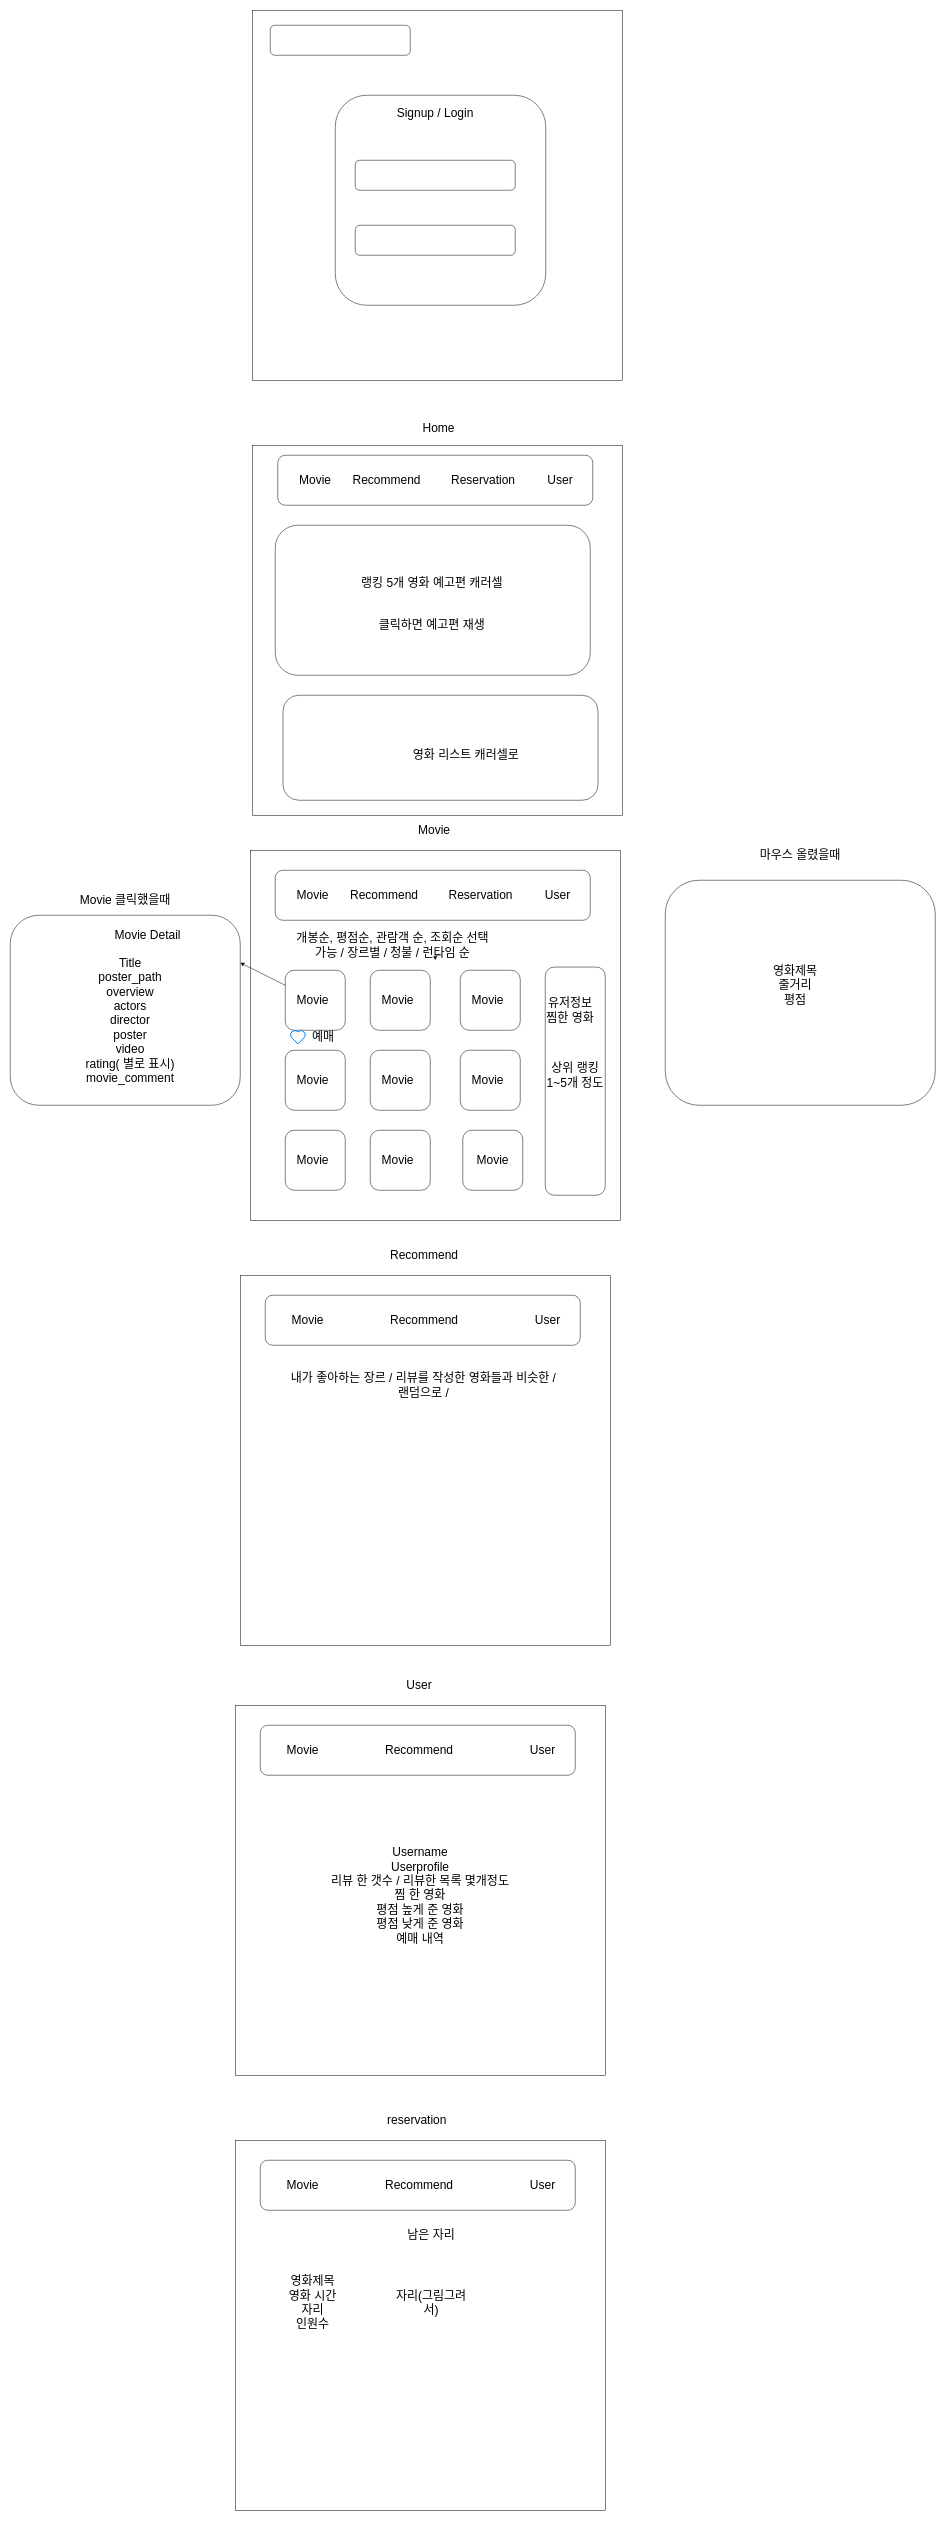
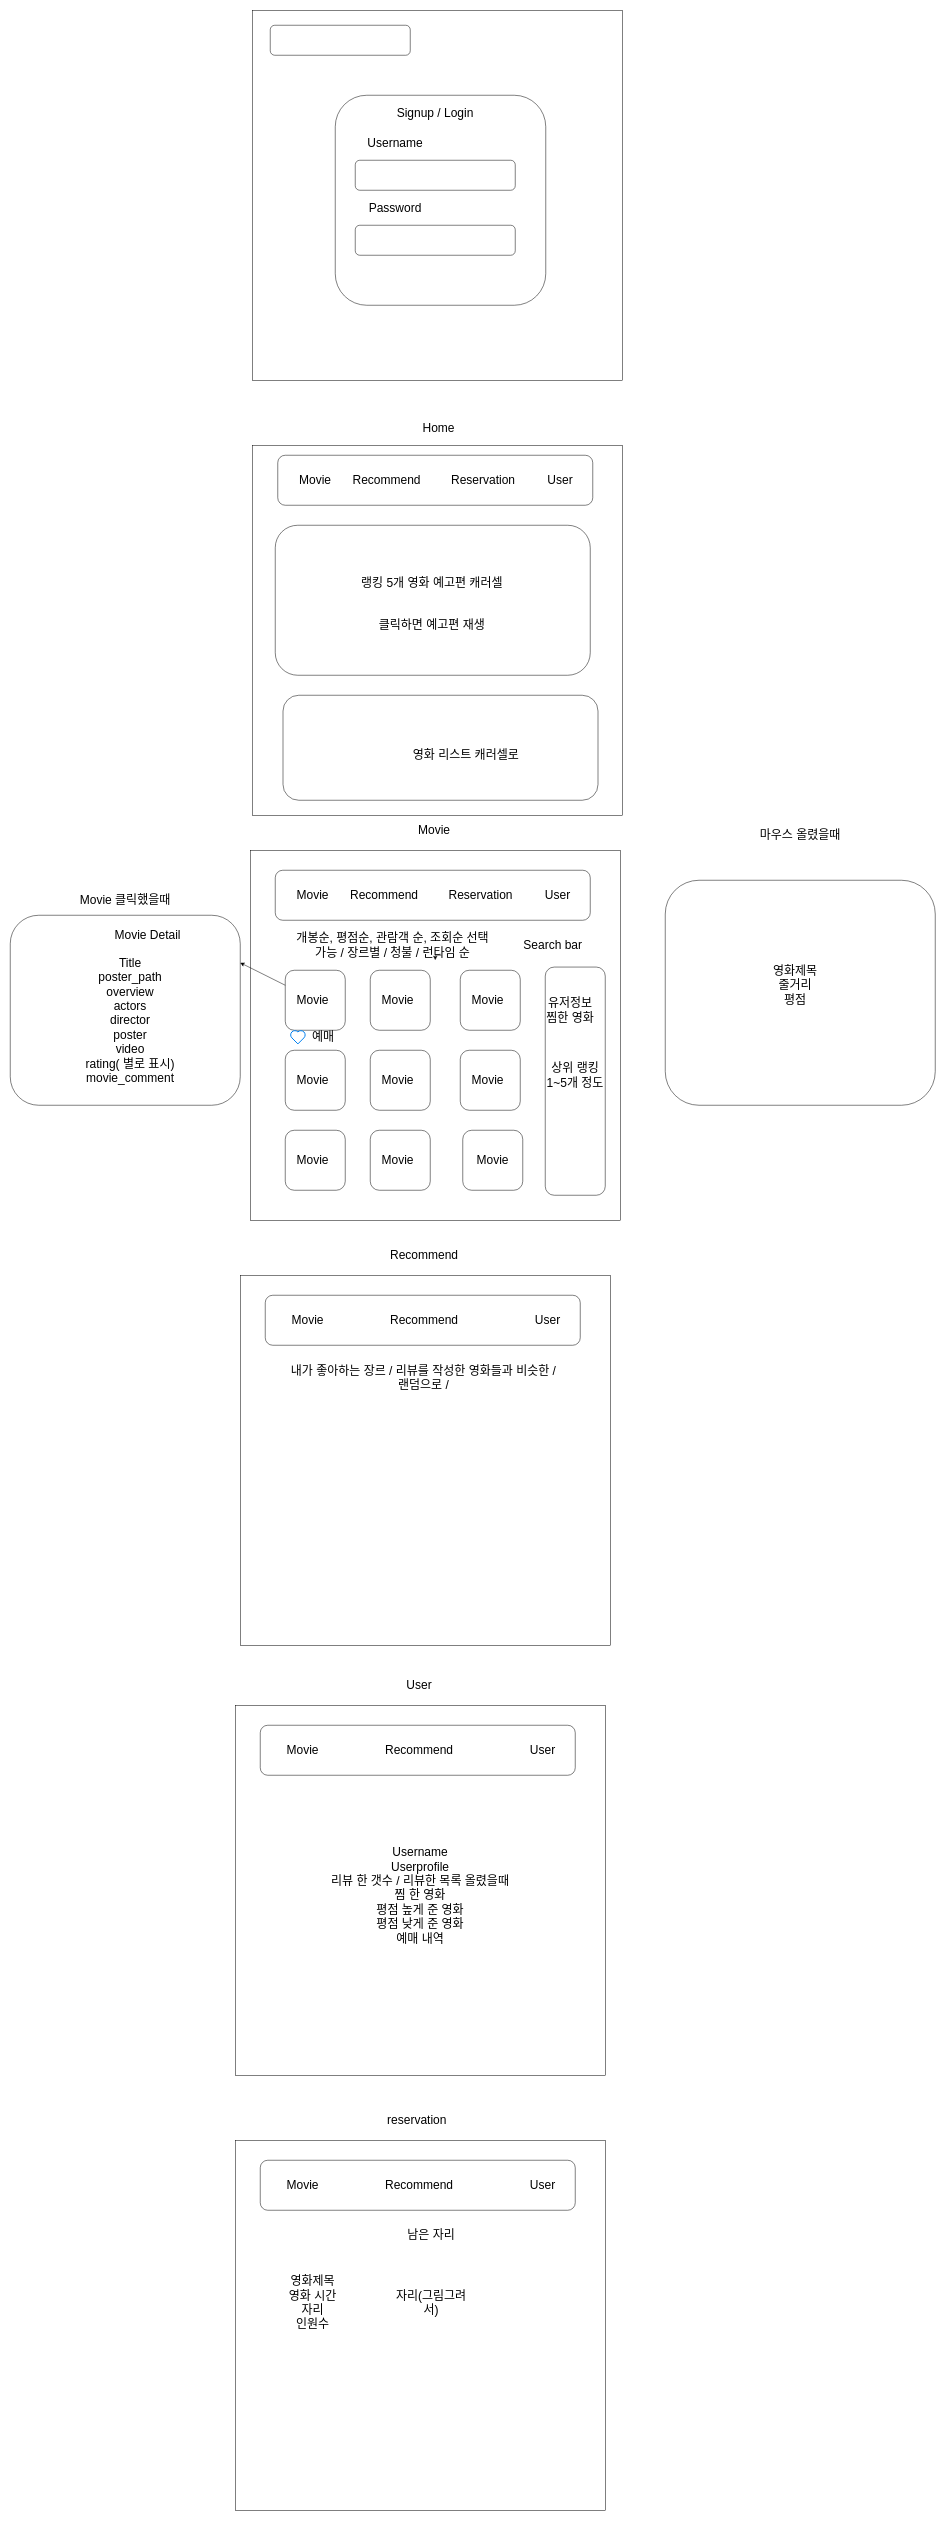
none -> (395, 143)
none -> (395, 208)
(800, 855) -> (800, 835)
none -> (551, 945)
(425, 1385) -> (425, 1378)
(420, 1895) -> (420, 1895)
